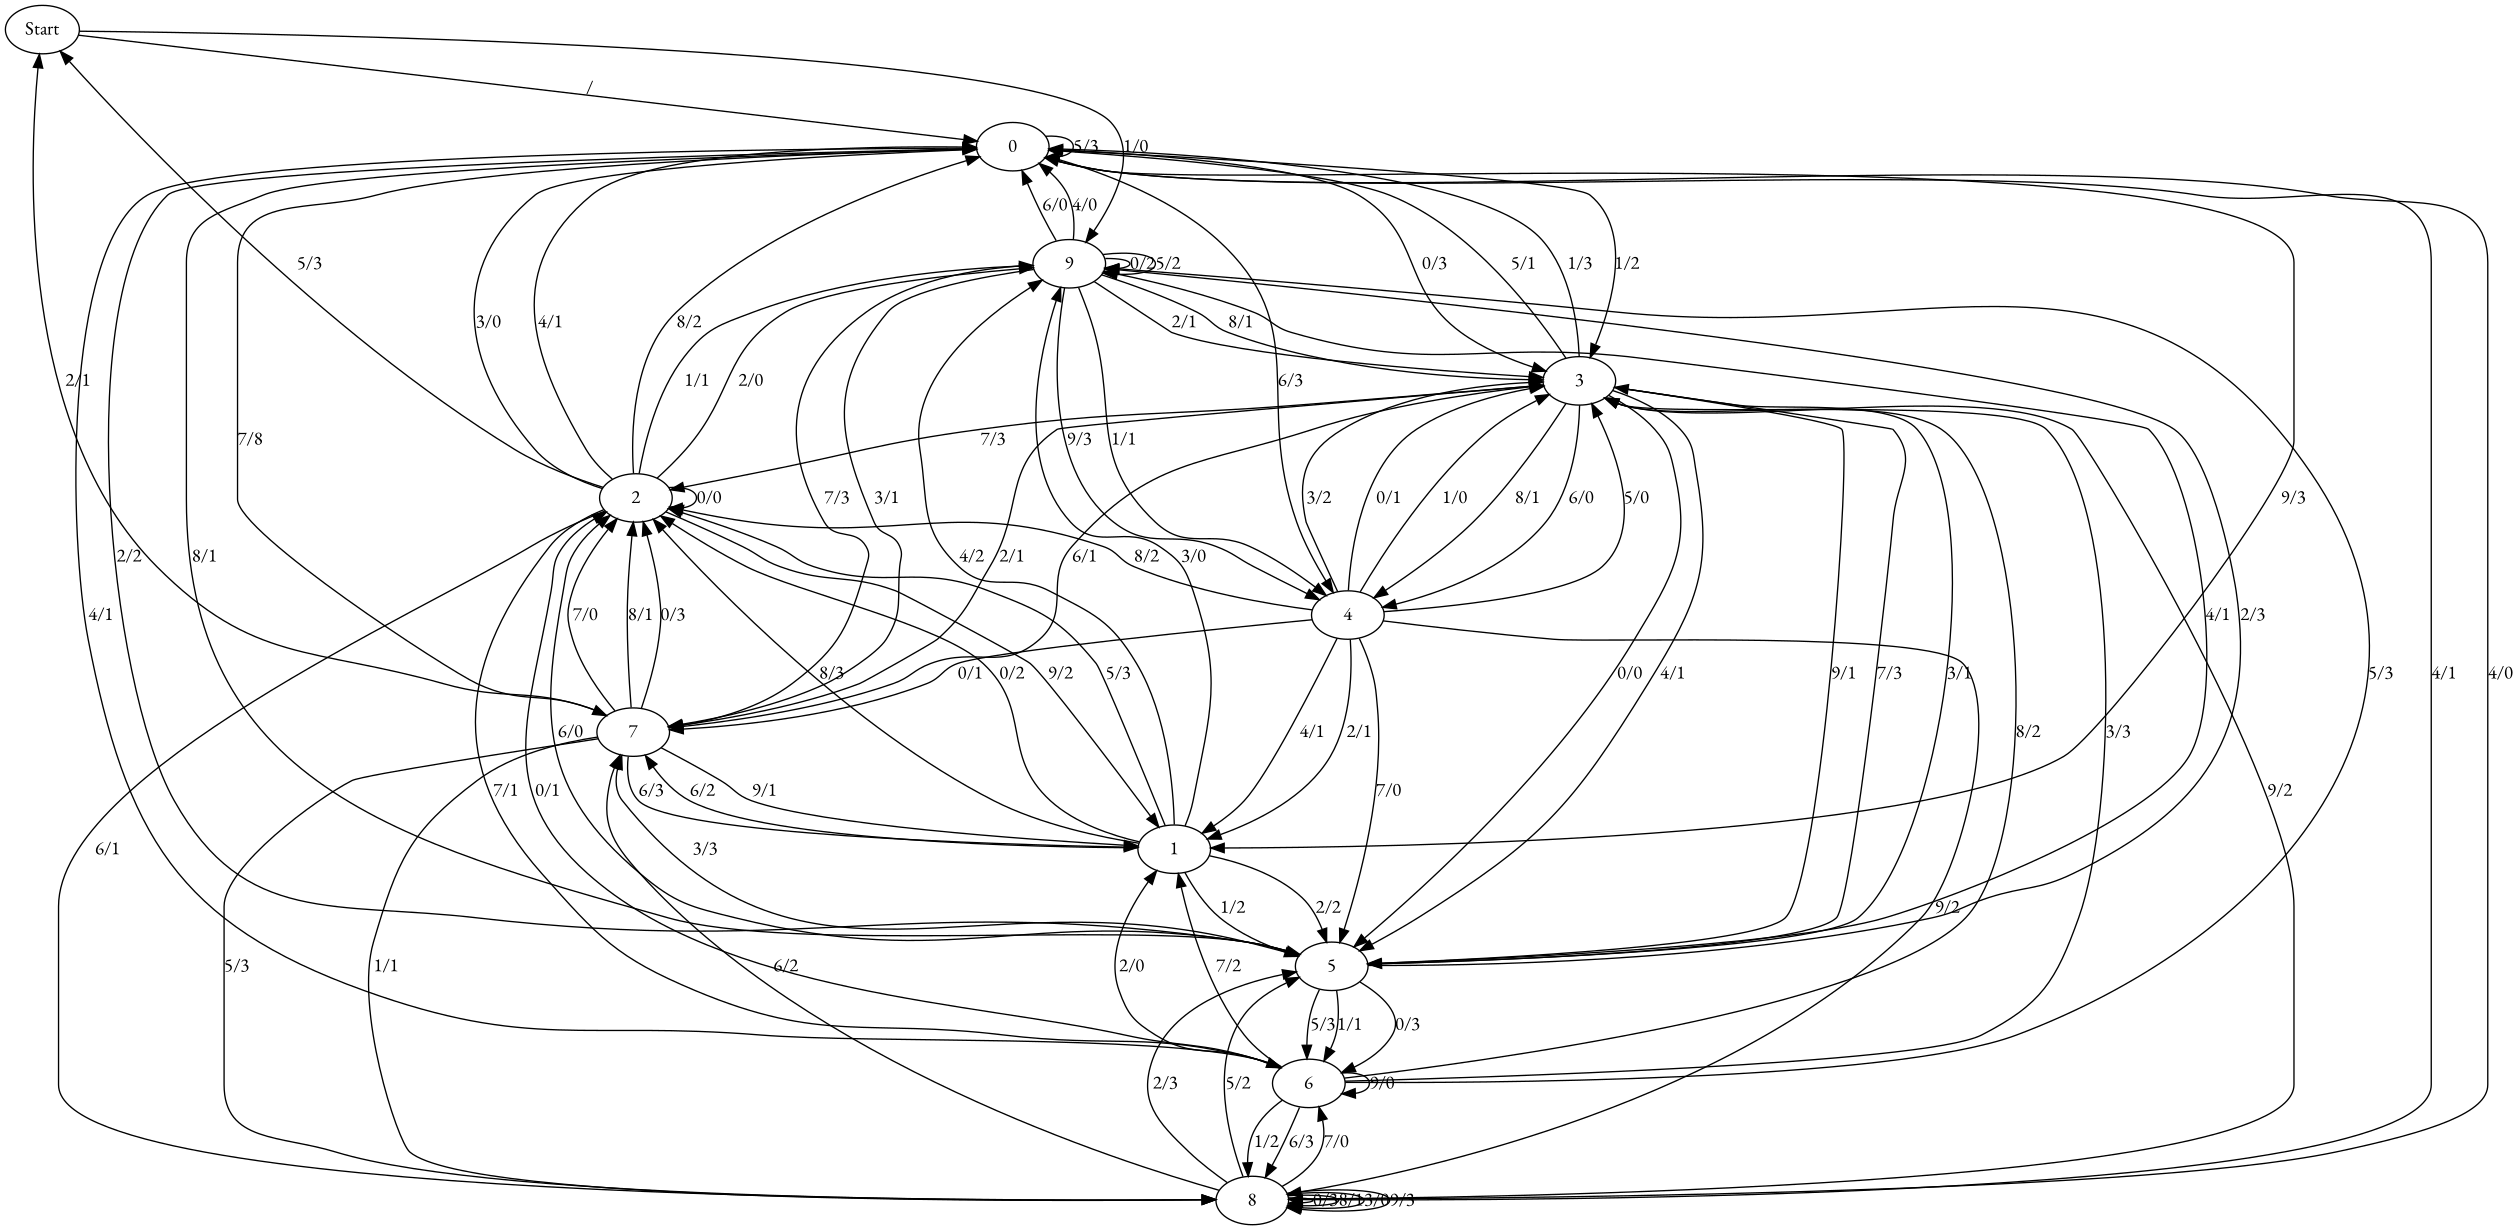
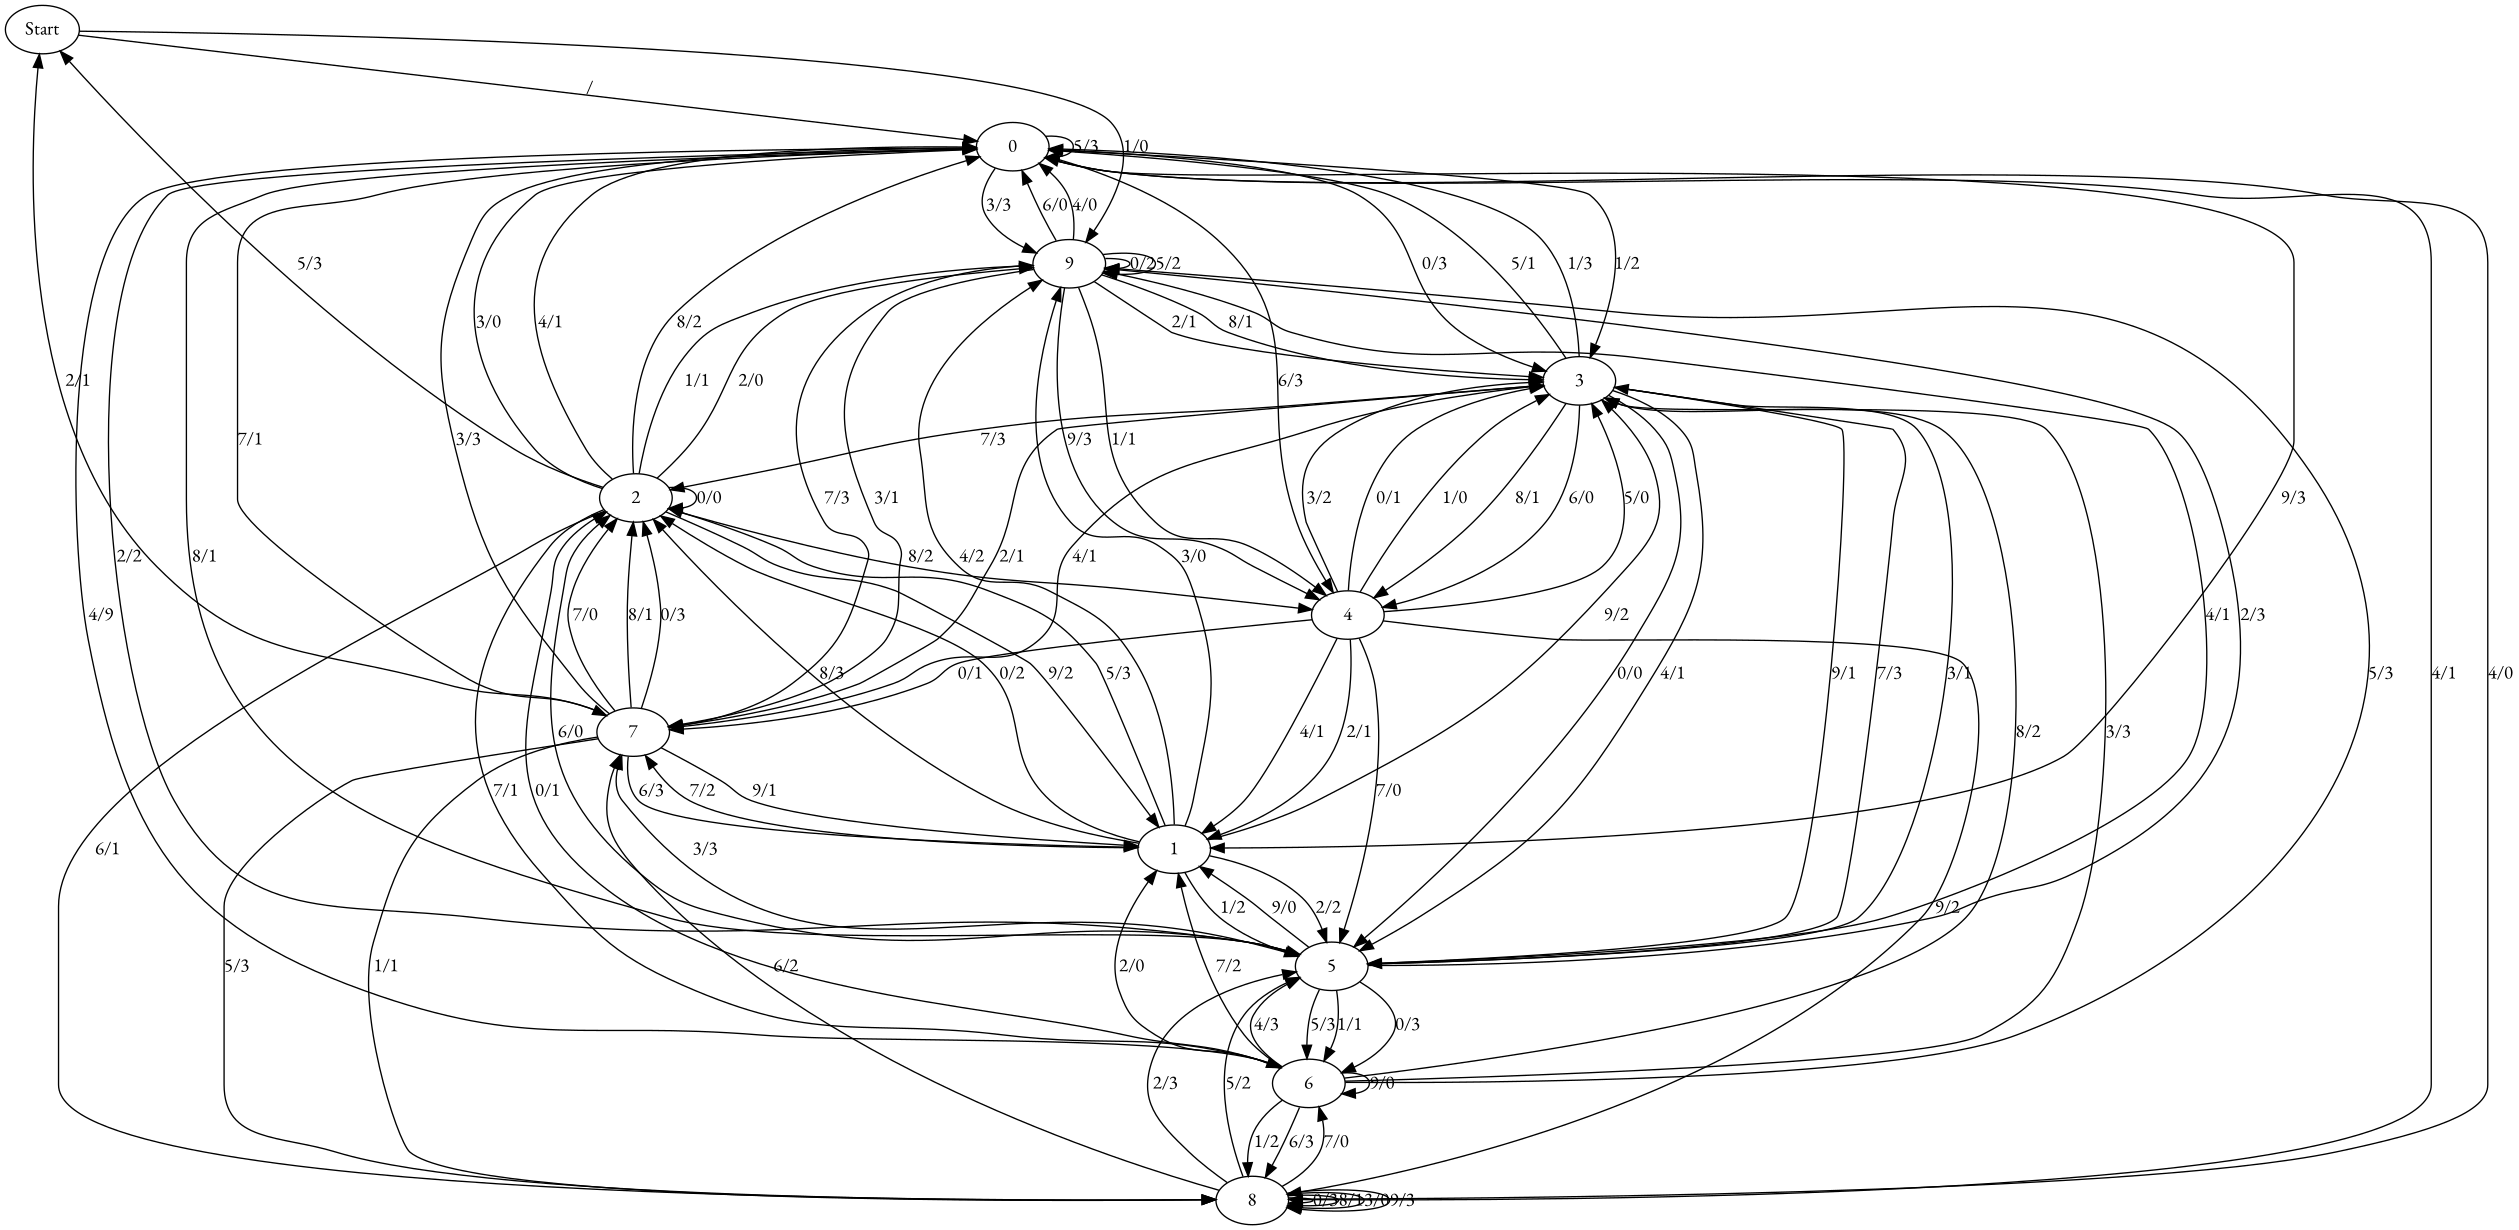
none -> (986, 215)
none -> (470, 244)
(250, 439) -> (250, 439)
(1020, 527) -> (917, 568)
(1085, 557) -> (1085, 557)
(101, 615) -> (101, 615)
(703, 791) -> (703, 791)
none -> (1261, 910)
(2294, 1014) -> (1512, 682)
none -> (1251, 1024)
